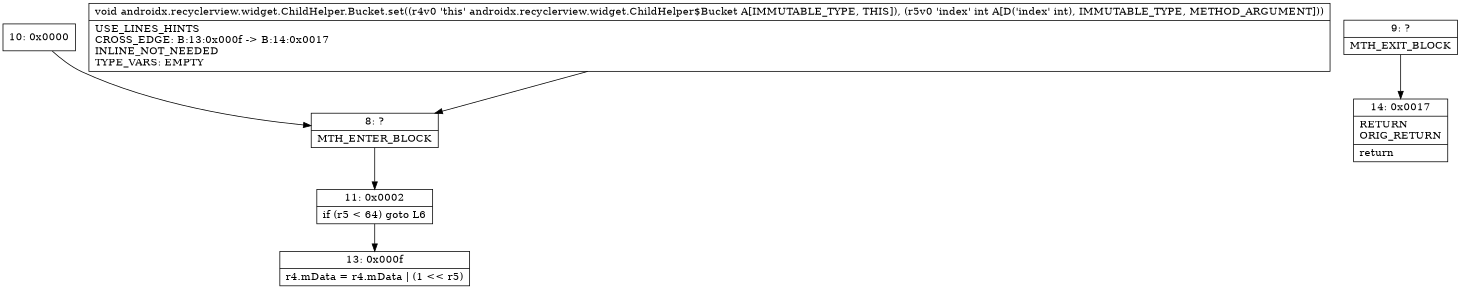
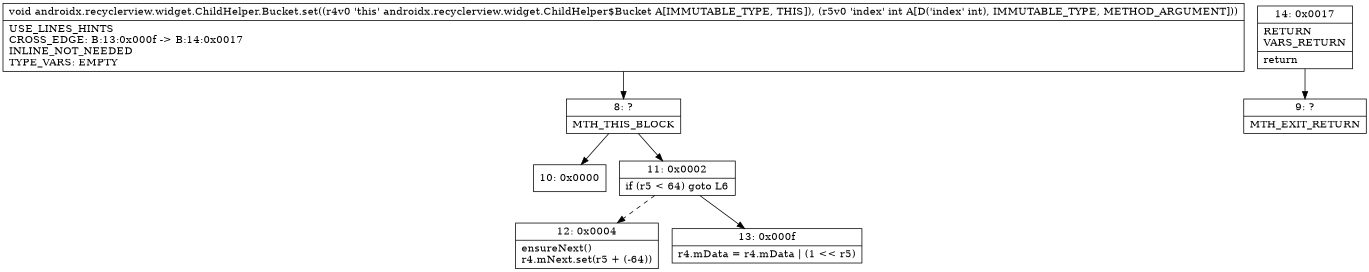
(1401, 46) -> (1305, 124)
(1401, 73) -> (1305, 80)
(173, 103) -> (598, 146)
(1401, 136) -> (1305, 43)
(375, 139) -> (624, 124)
none -> (587, 246)
